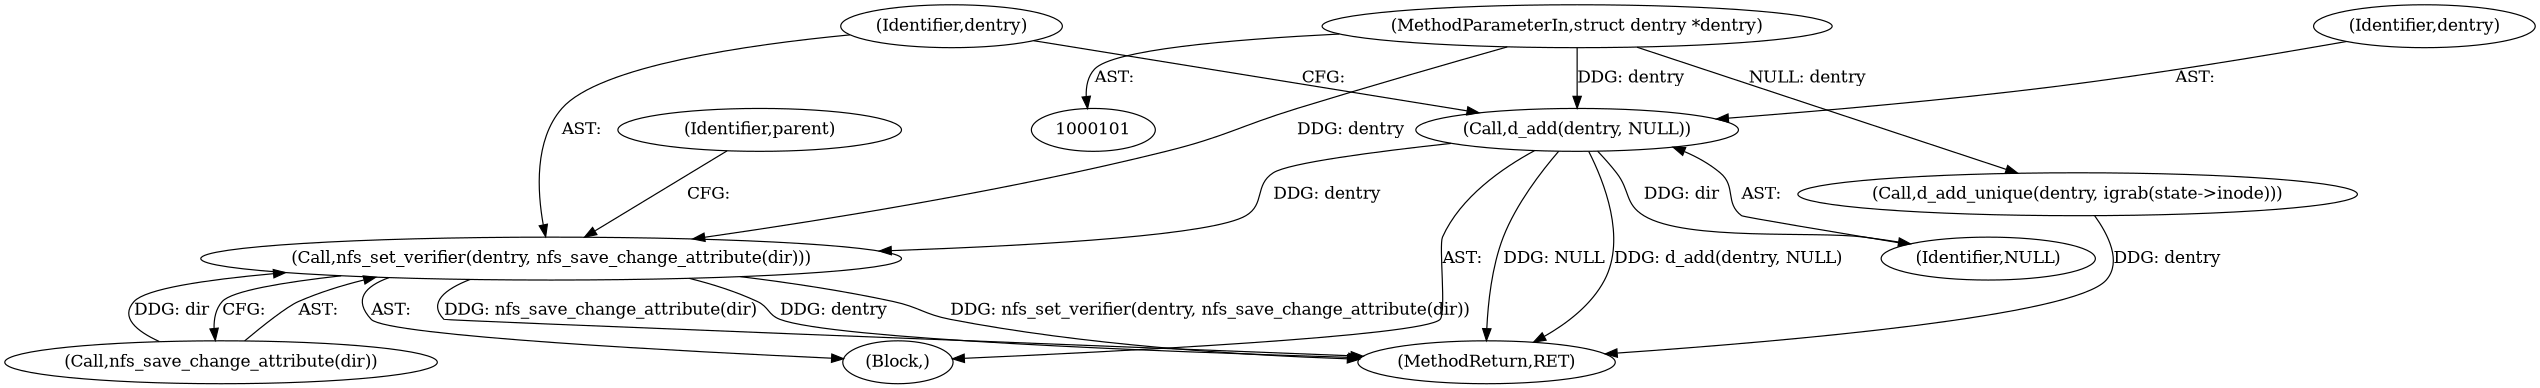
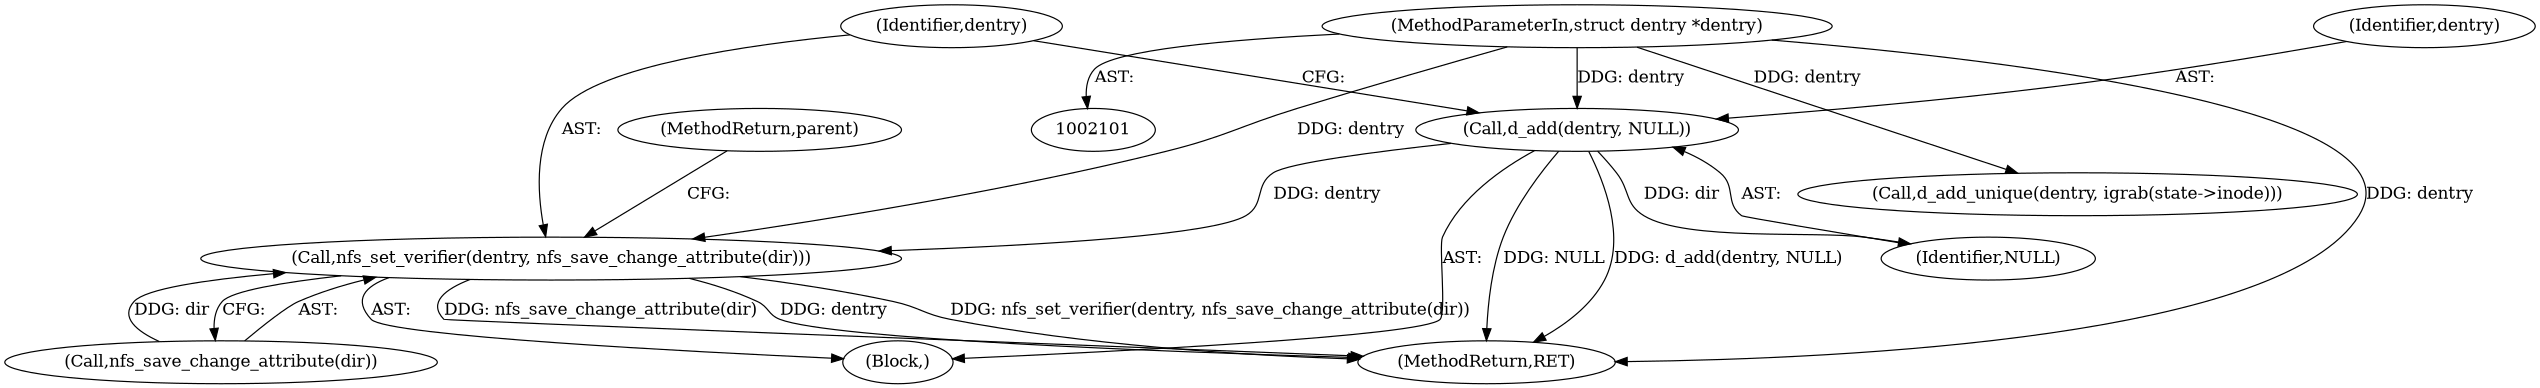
(1808, 78) -> (1808, 78)
(760, 130) -> (760, 130)
(1093, 130) -> (1093, 130)
(1900, 327) -> (2320, 252)
